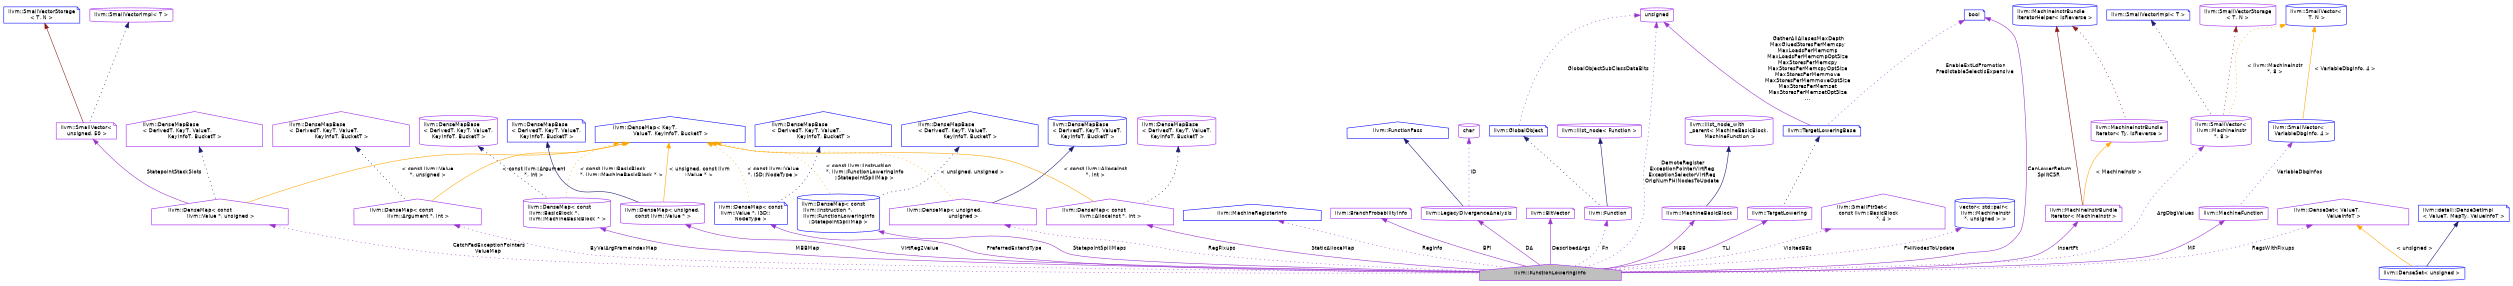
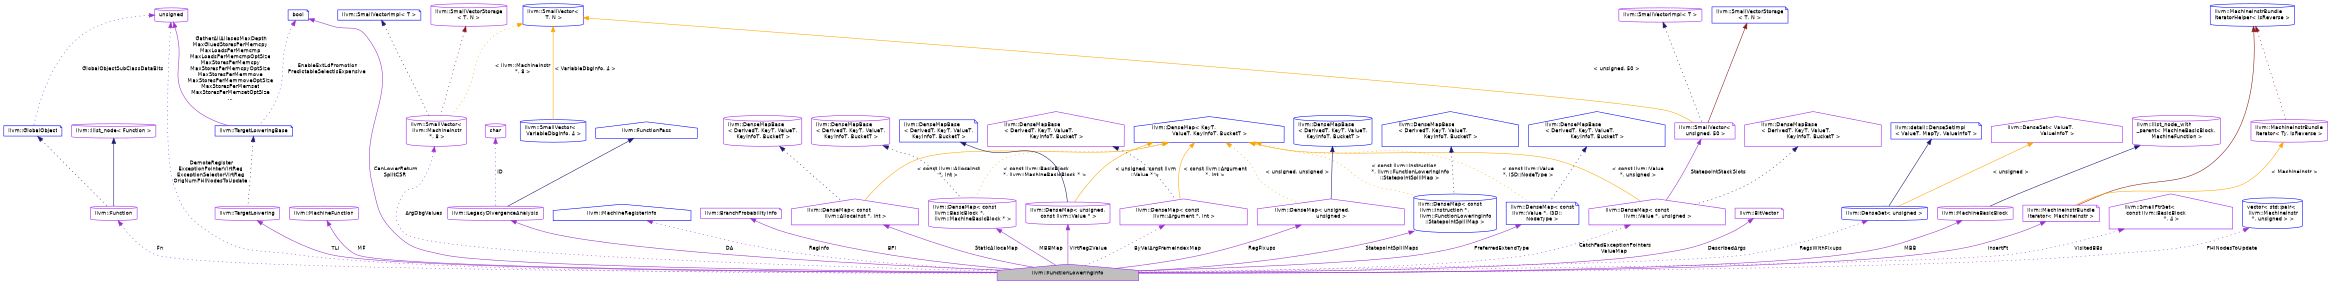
none -> (1143, 61)
(2264, 176) -> none
(1244, 258) -> (1207, 254)
(2138, 261) -> (1631, 262)
